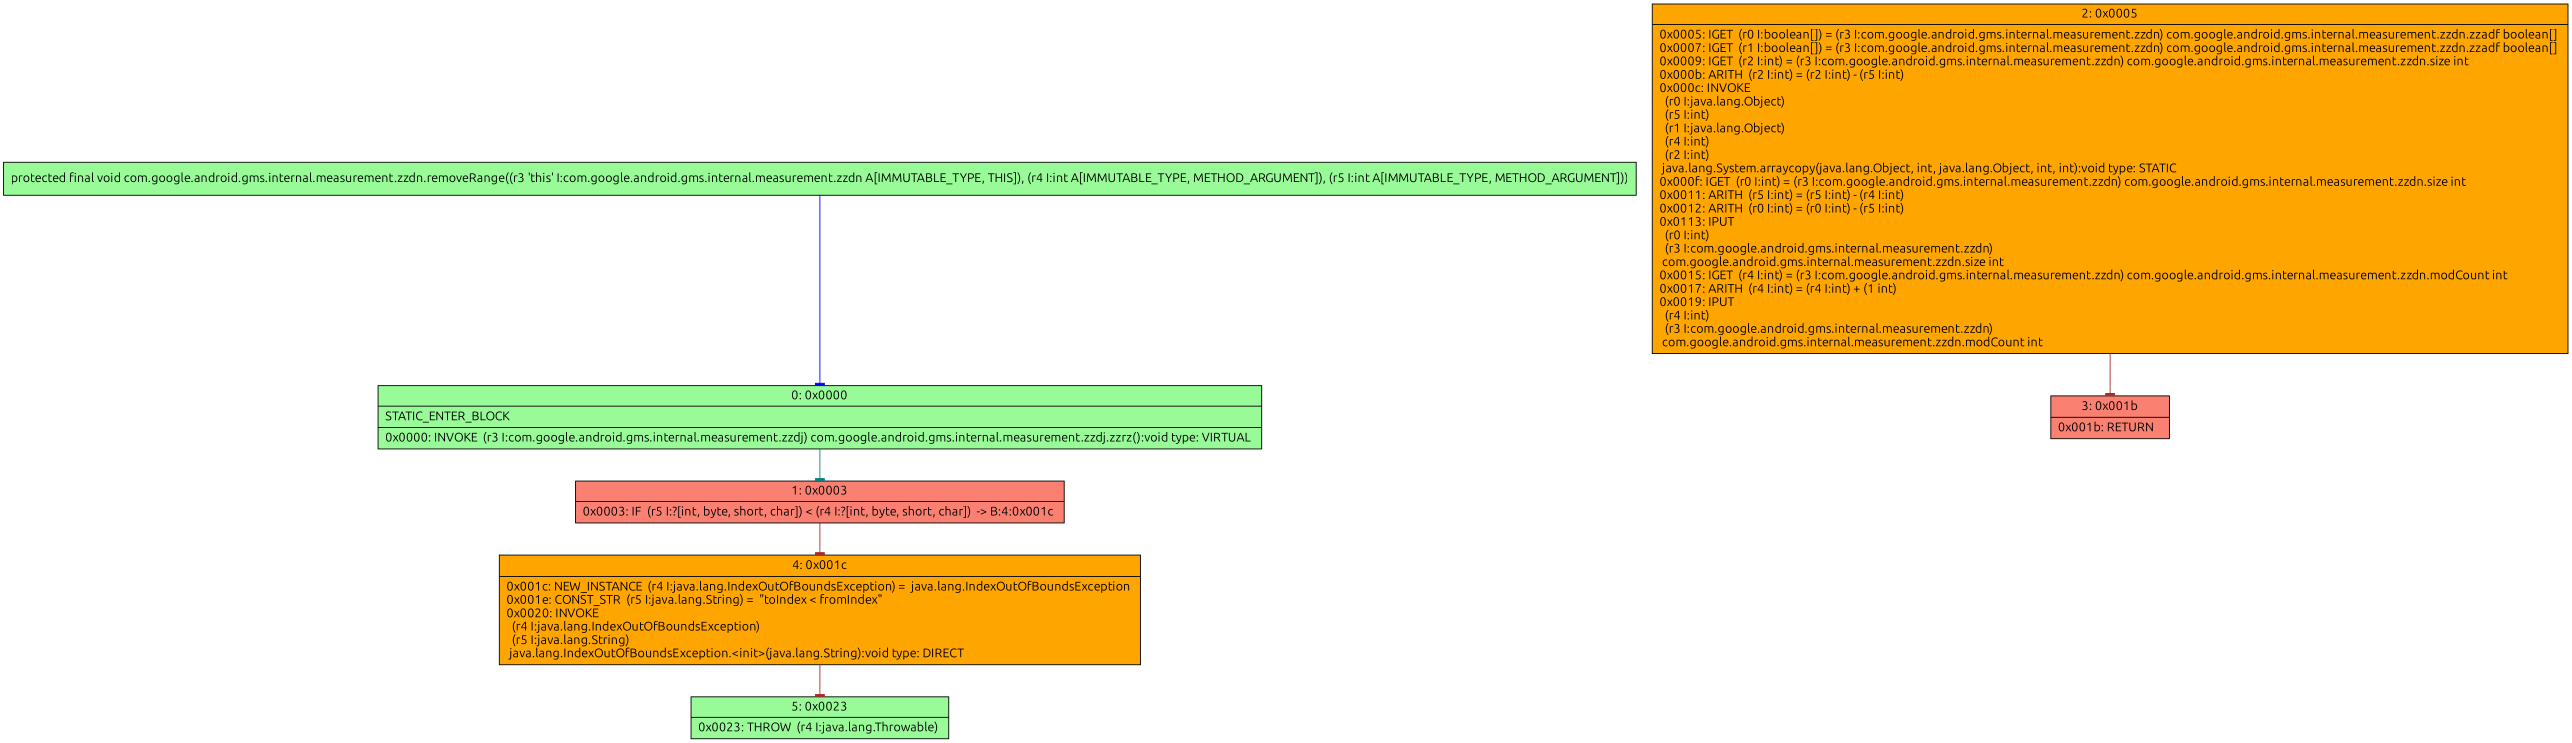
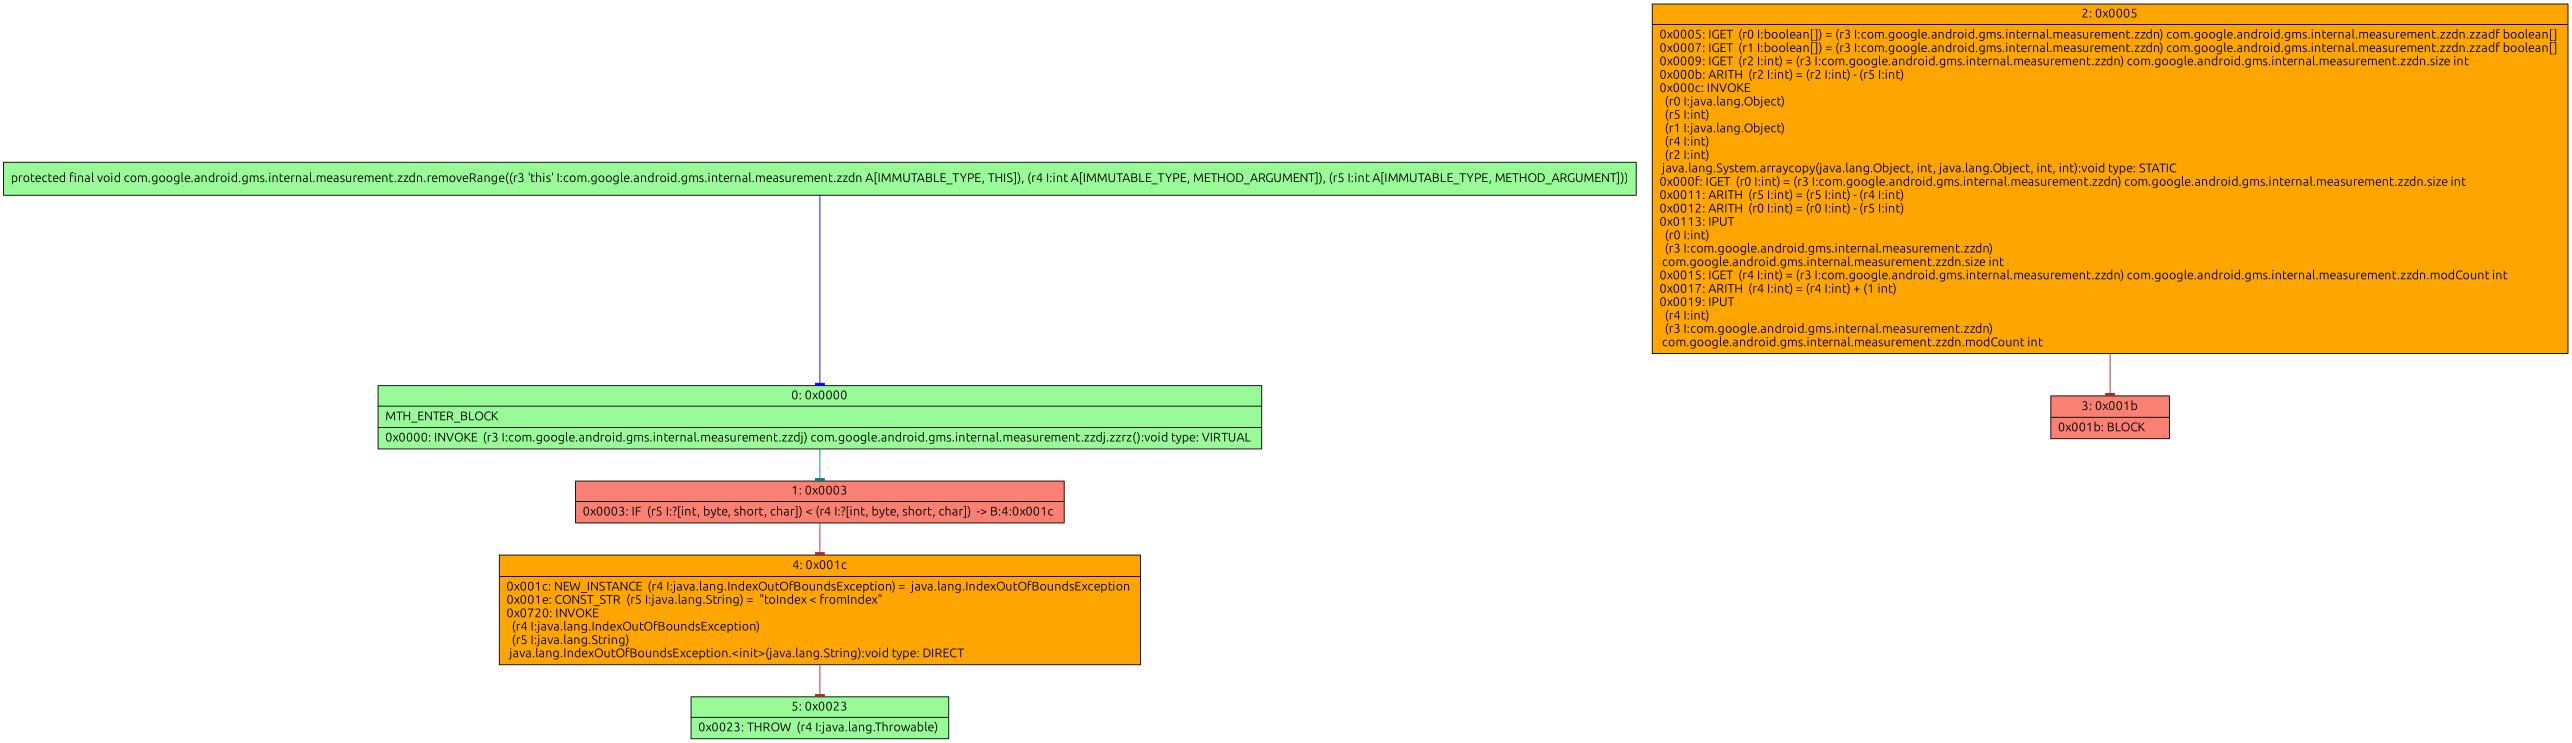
(448, 416) -> (442, 416)
(2110, 428) -> (2106, 428)
(556, 613) -> (556, 613)
